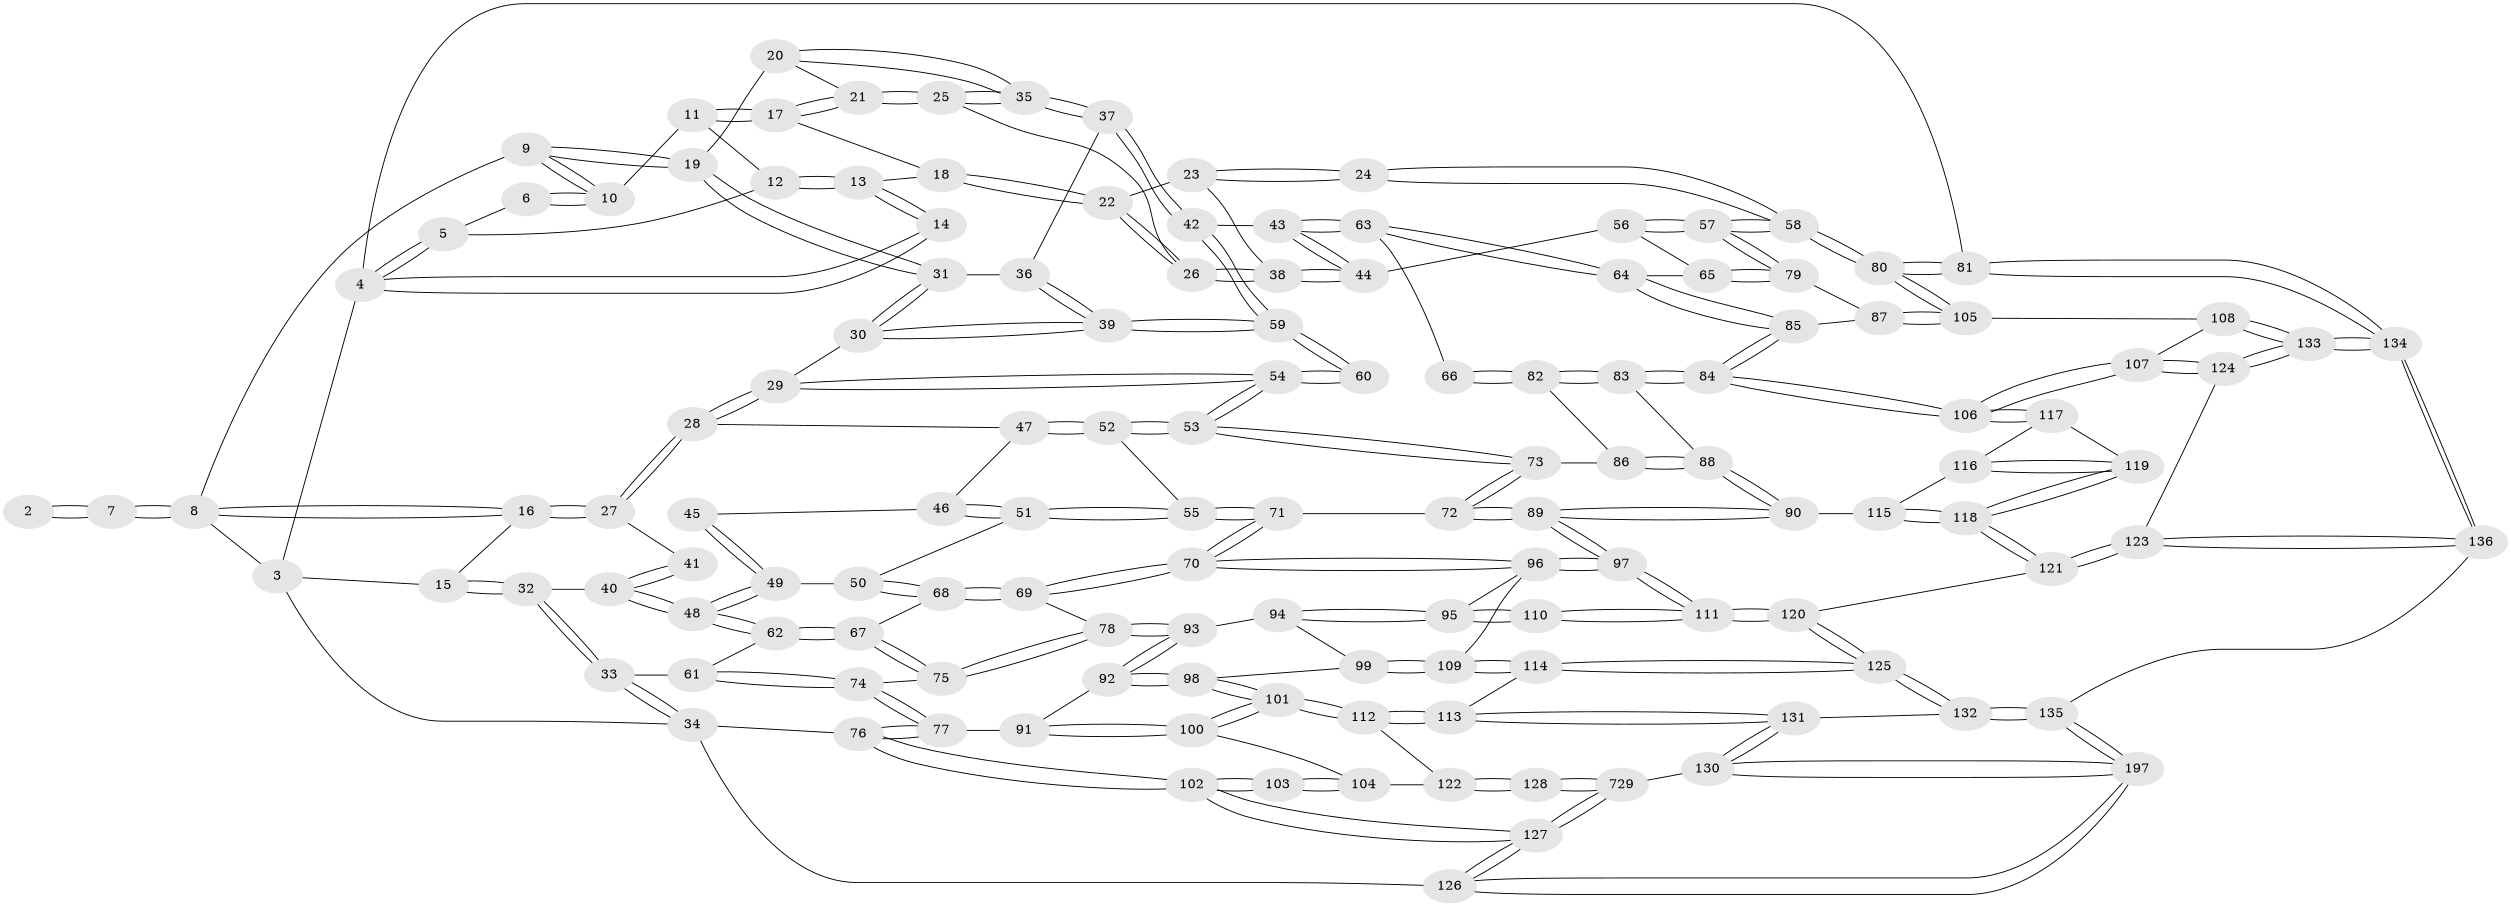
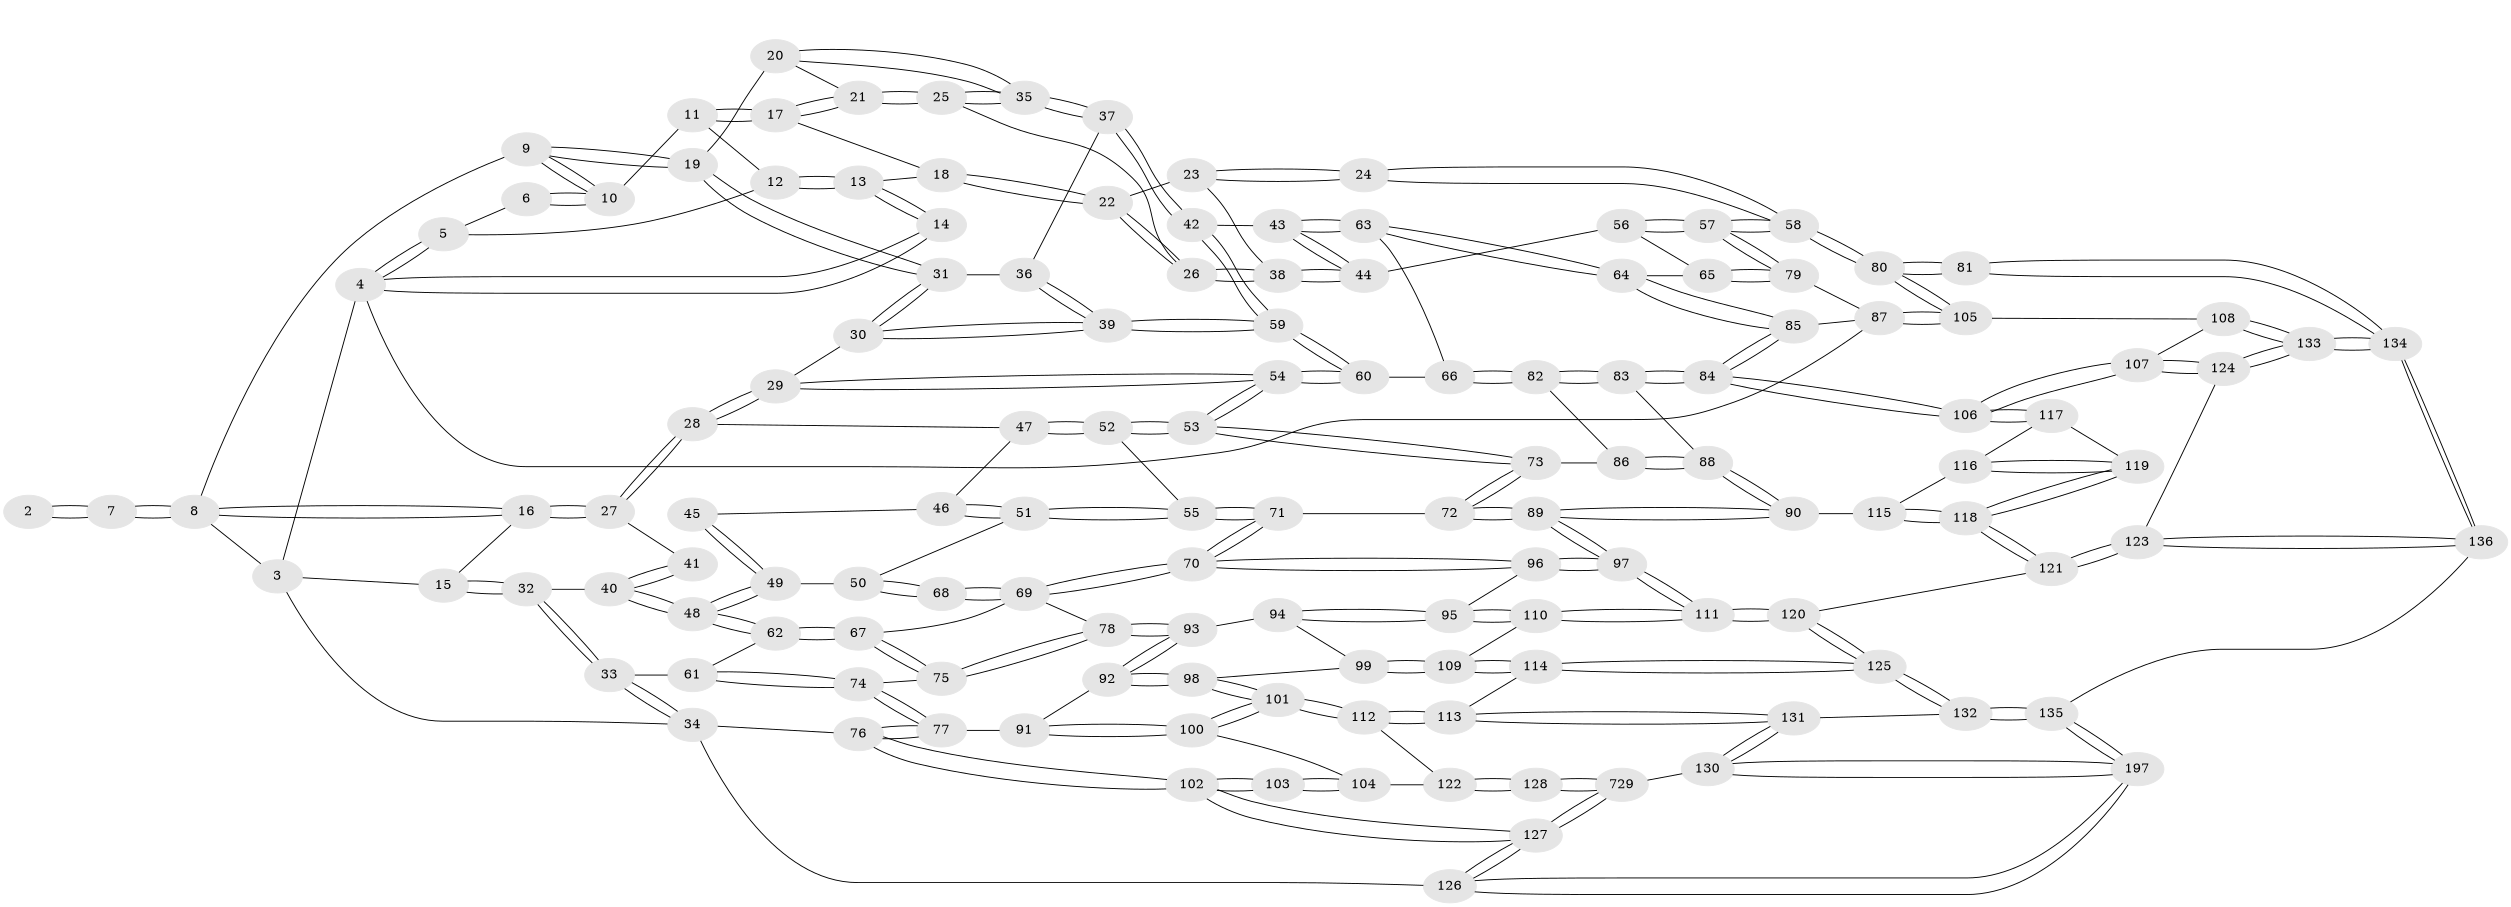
(1153, 4) -> (1086, 466)
none -> (1407, 377)
(900, 614) -> (946, 624)
(1493, 615) -> (1493, 641)
